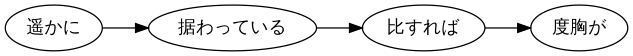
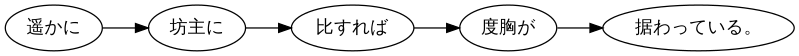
(233, 28) -> (197, 28)
none -> (699, 28)
